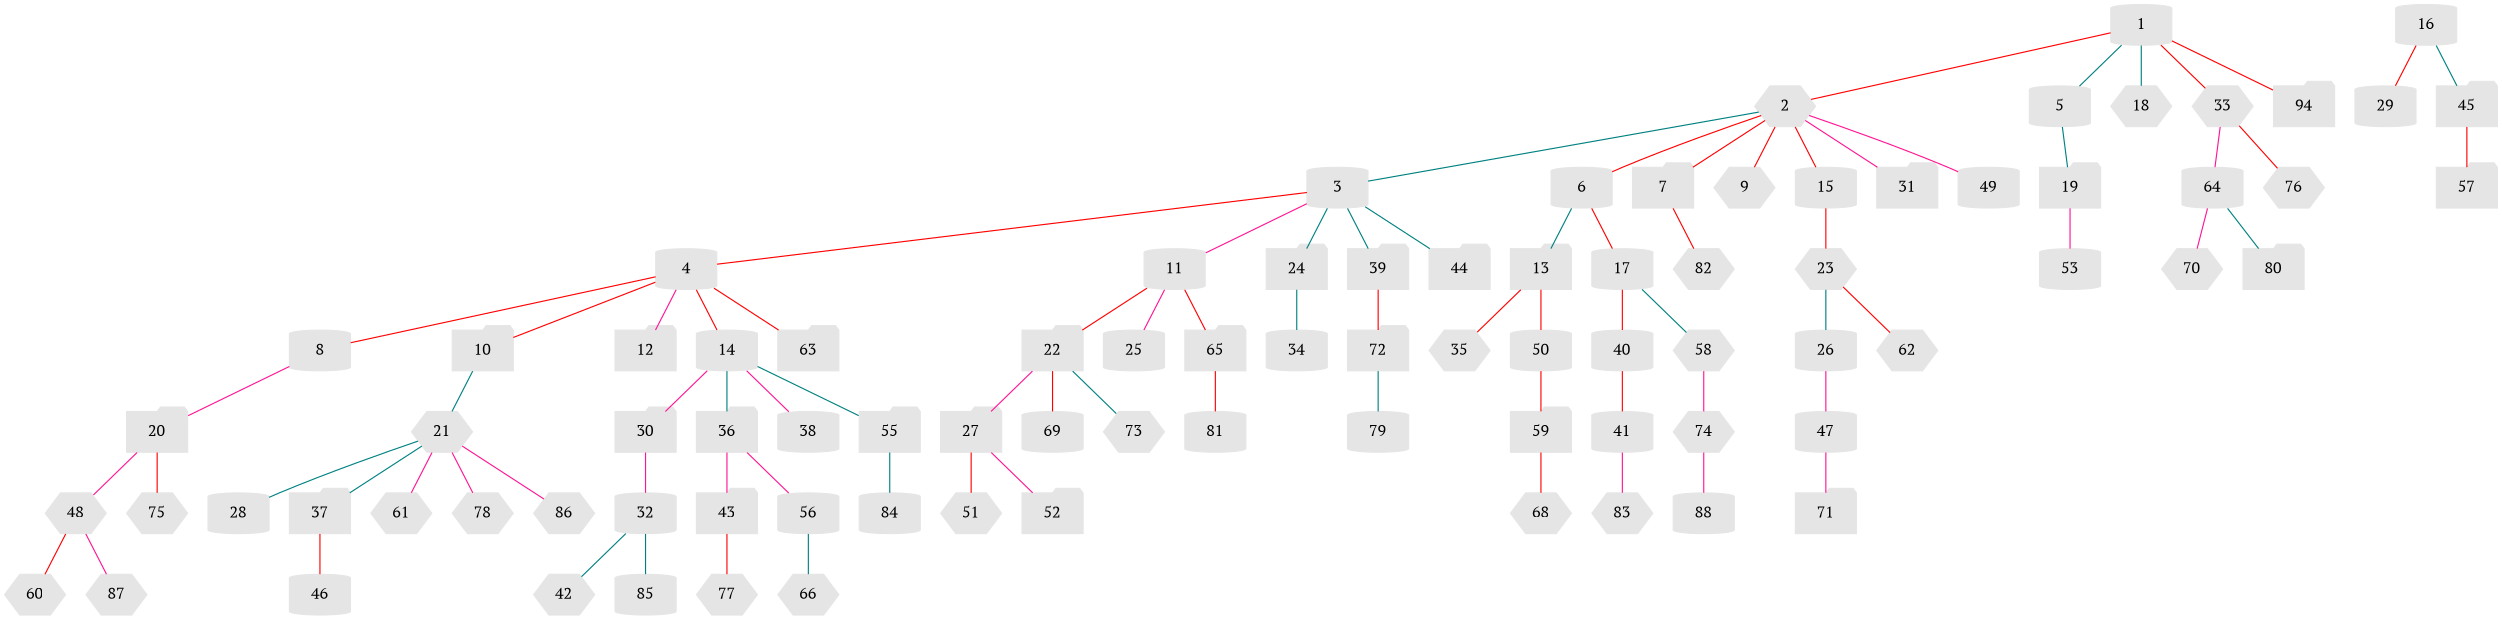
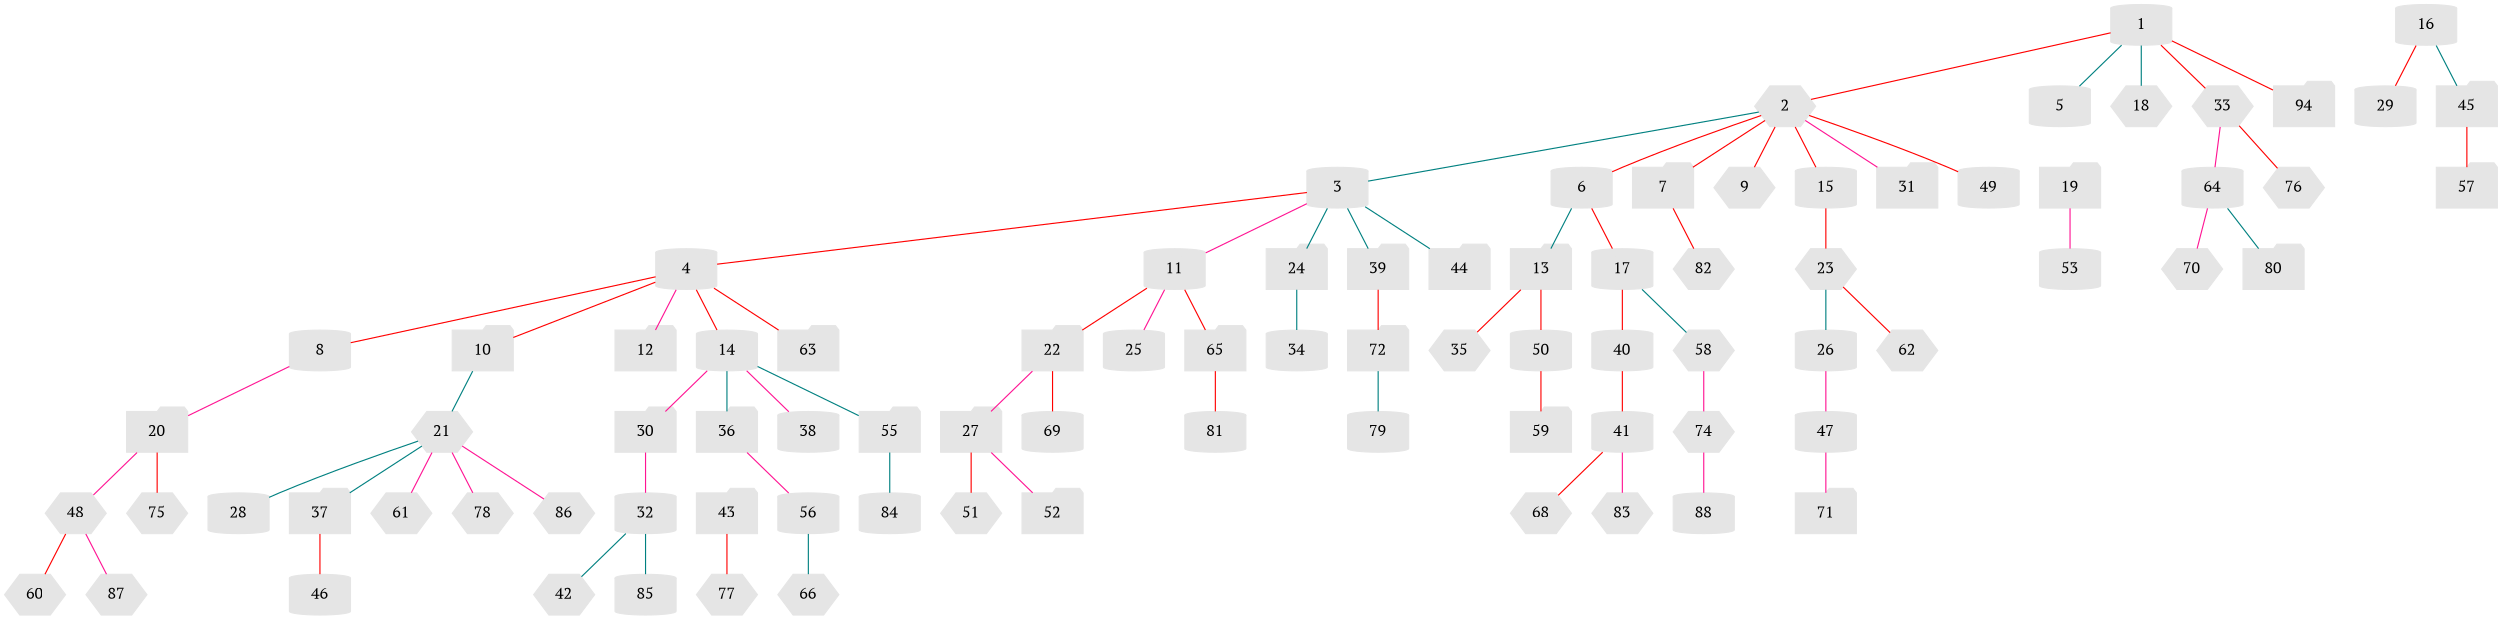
(1884, 142) -> (1884, 142)
(2065, 147) -> none
(1134, 432) -> none
(727, 473) -> none
(1541, 473) -> (1580, 474)
